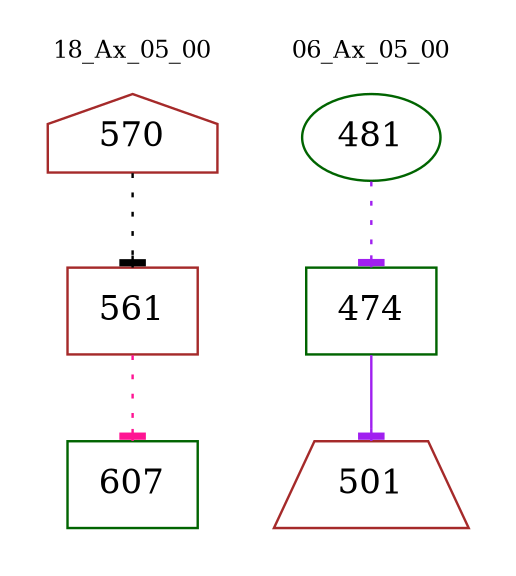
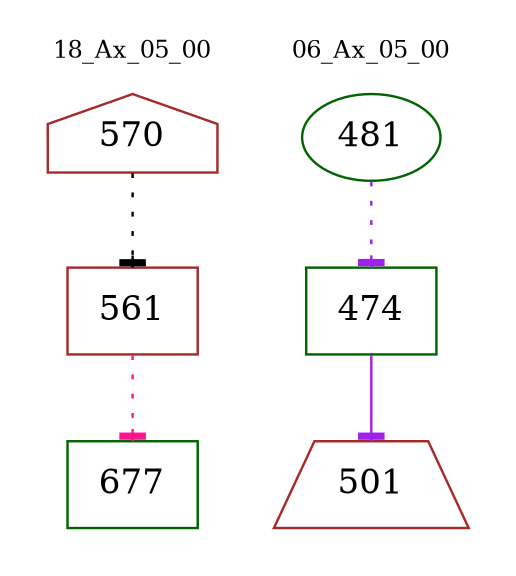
(133, 485) -> (133, 485)
